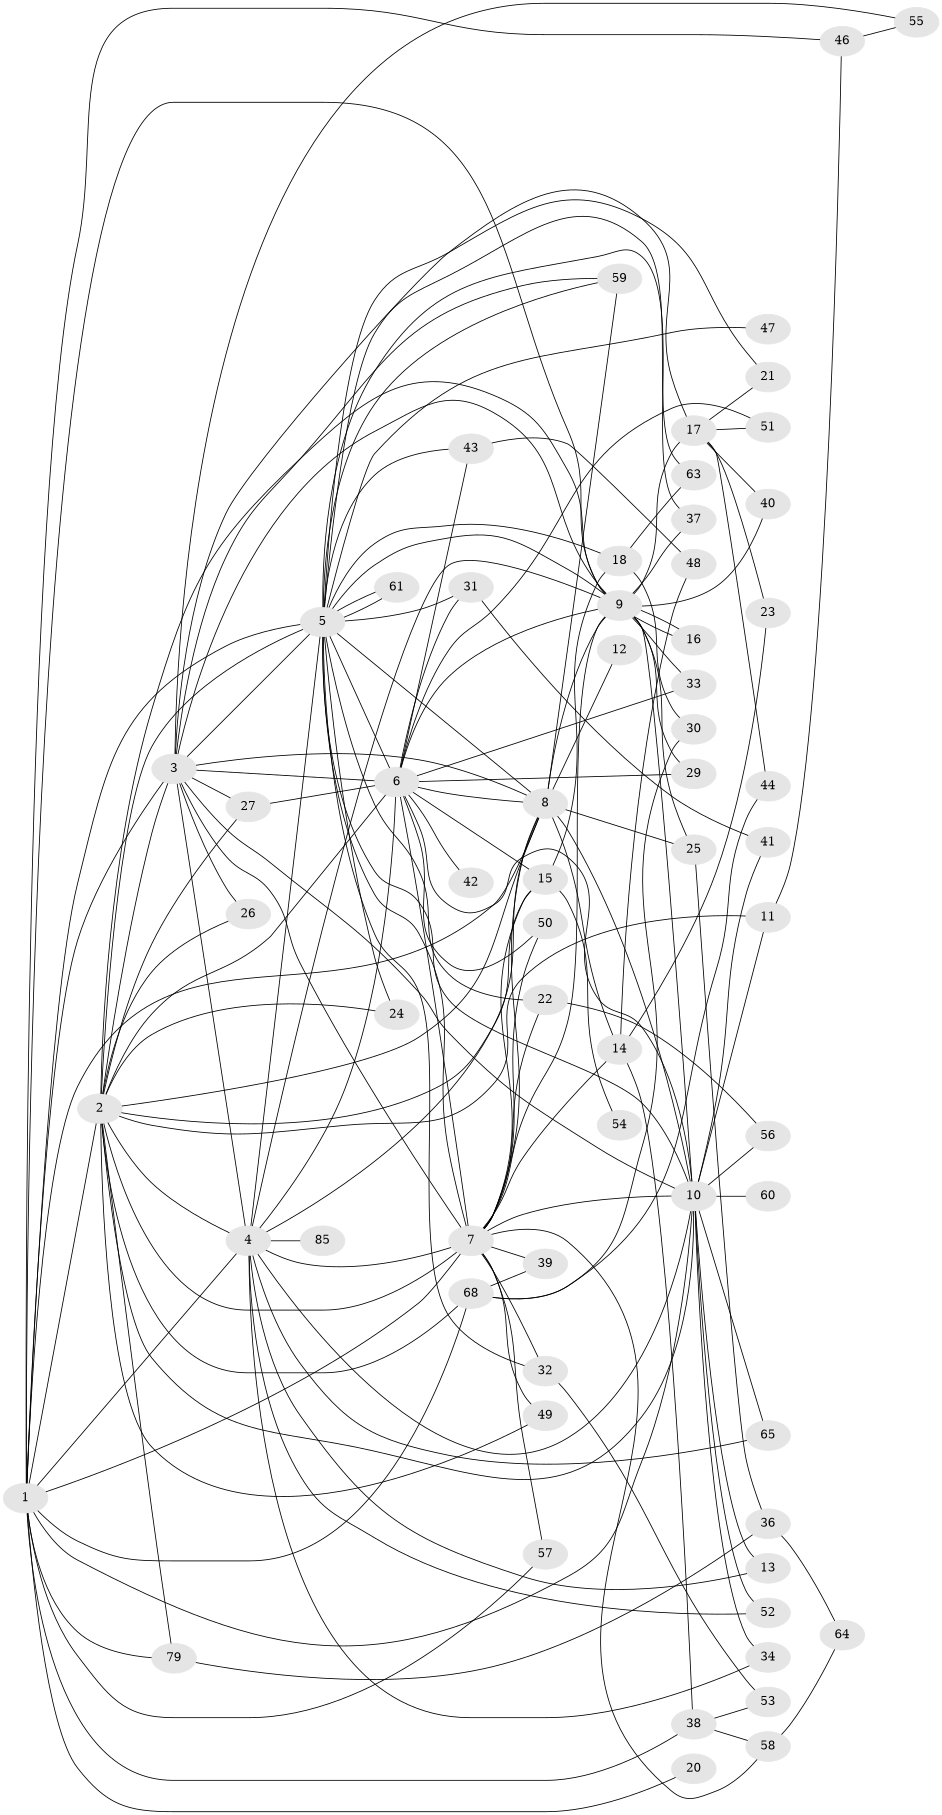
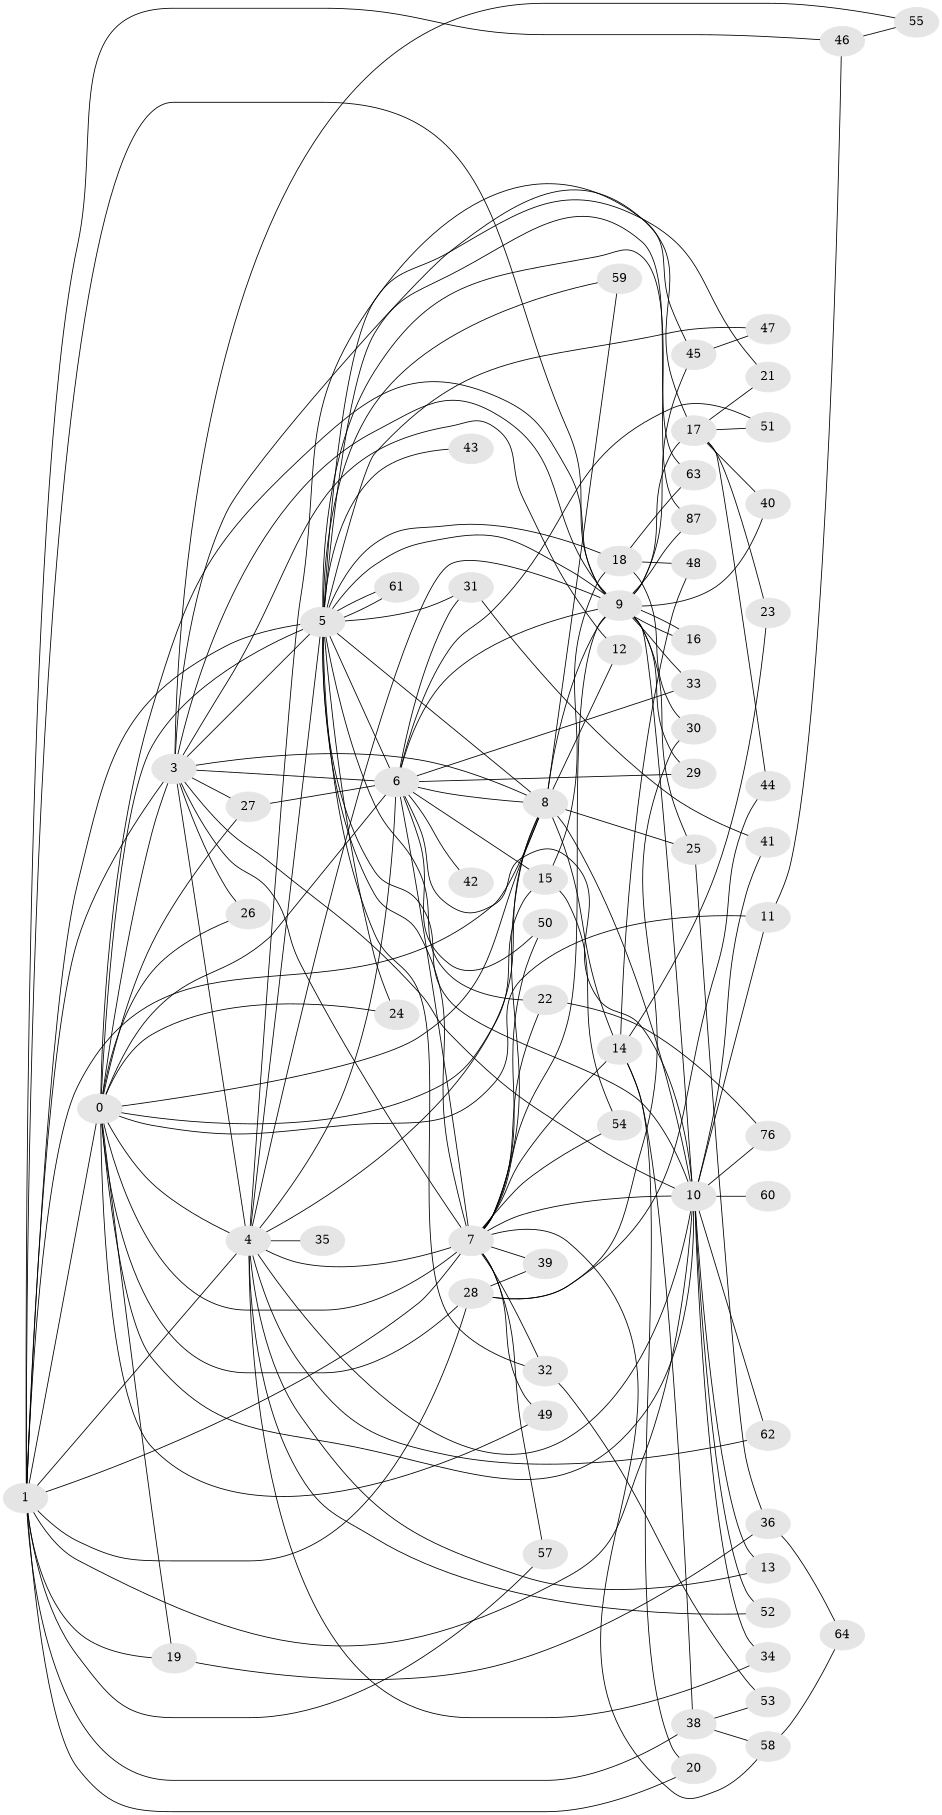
none -> (694, 355)
(334, 419) -> (362, 460)
(597, 470) -> (663, 563)
(694, 520) -> (694, 520)
(434, 616) -> none
(501, 990) -> (536, 1173)
(100, 1109) -> (100, 1109)
(768, 1136) -> (768, 1136)
(323, 1241) -> (323, 1241)
(471, 1294) -> (471, 1294)
none -> (648, 1394)
(768, 1436) -> (768, 1436)
(174, 1658) -> (174, 1658)
